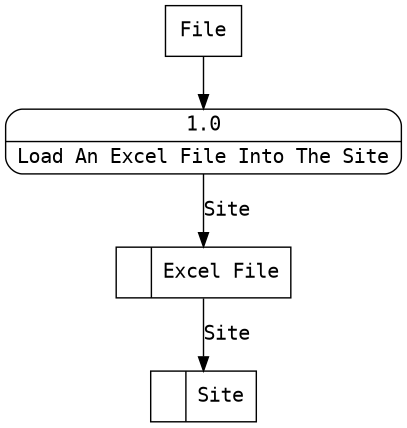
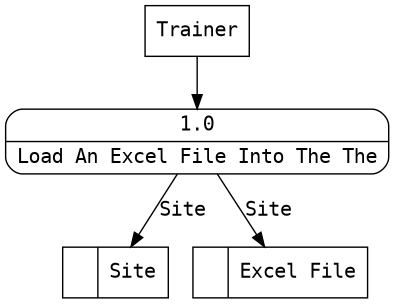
(204, 31) -> (197, 31)
(204, 157) -> (197, 157)
(204, 328) -> (158, 204)
